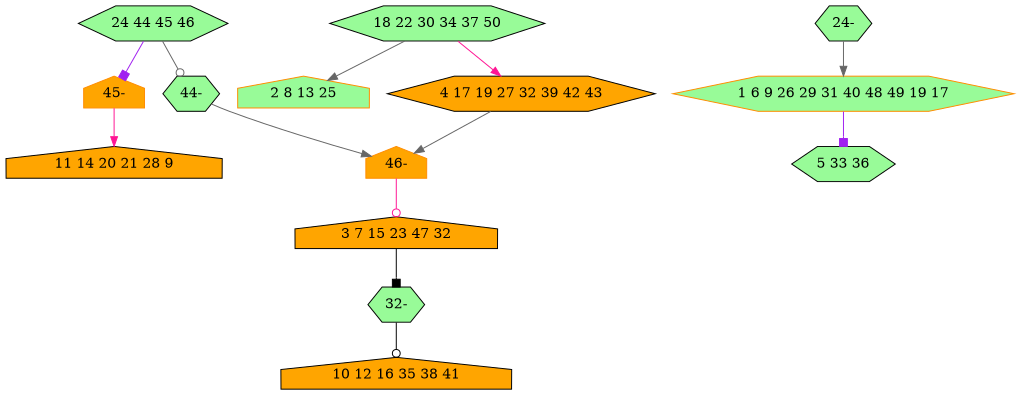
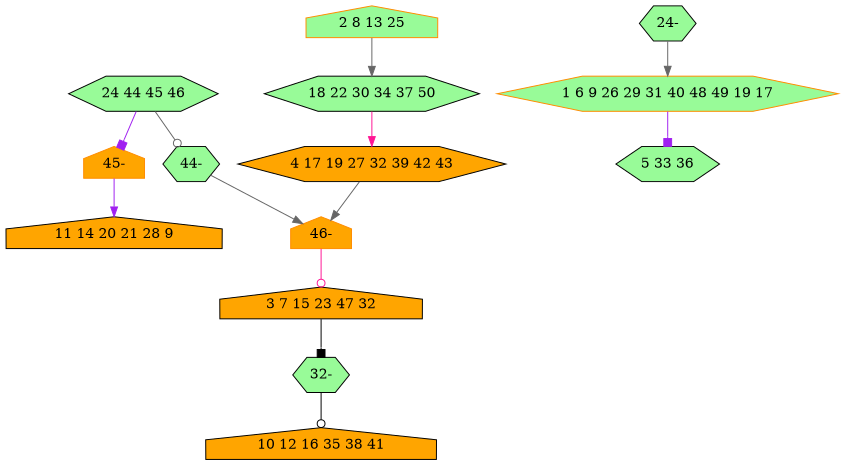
(370, 59) -> (372, 52)
(114, 122) -> (114, 193)
